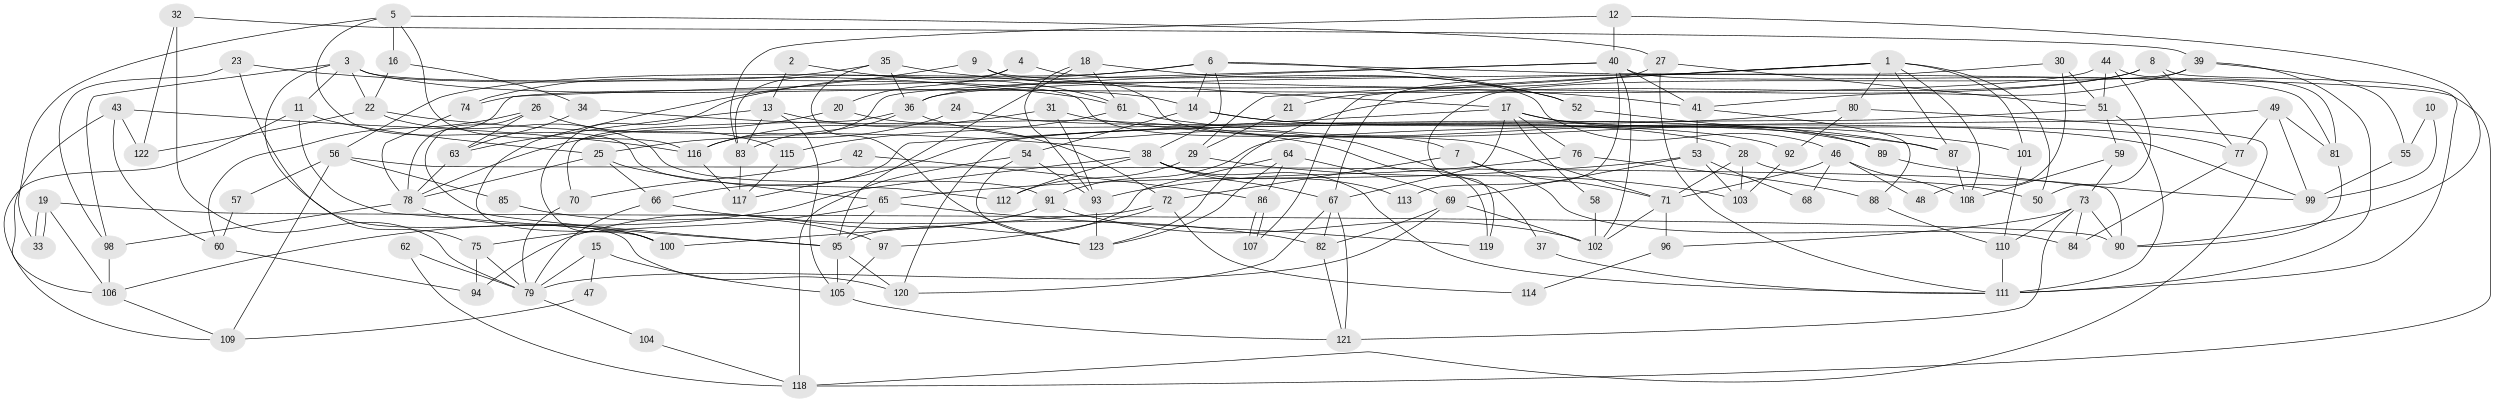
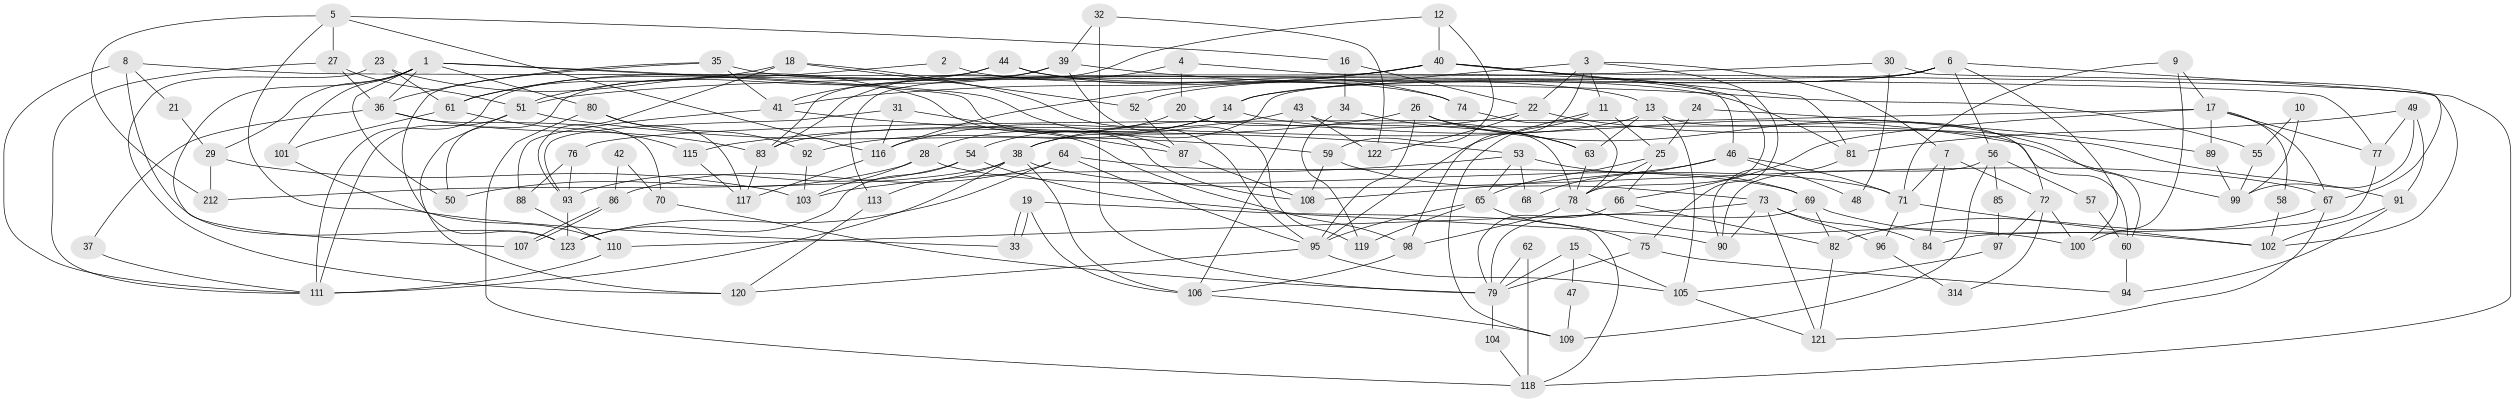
(2260, 48) -> (1458, 140)
(1004, 201) -> (211, 201)
(1132, 284) -> (807, 247)
(1529, 294) -> (1955, 294)
